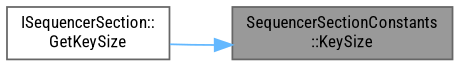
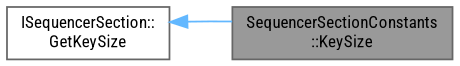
(192, 45) -> (210, 21)
